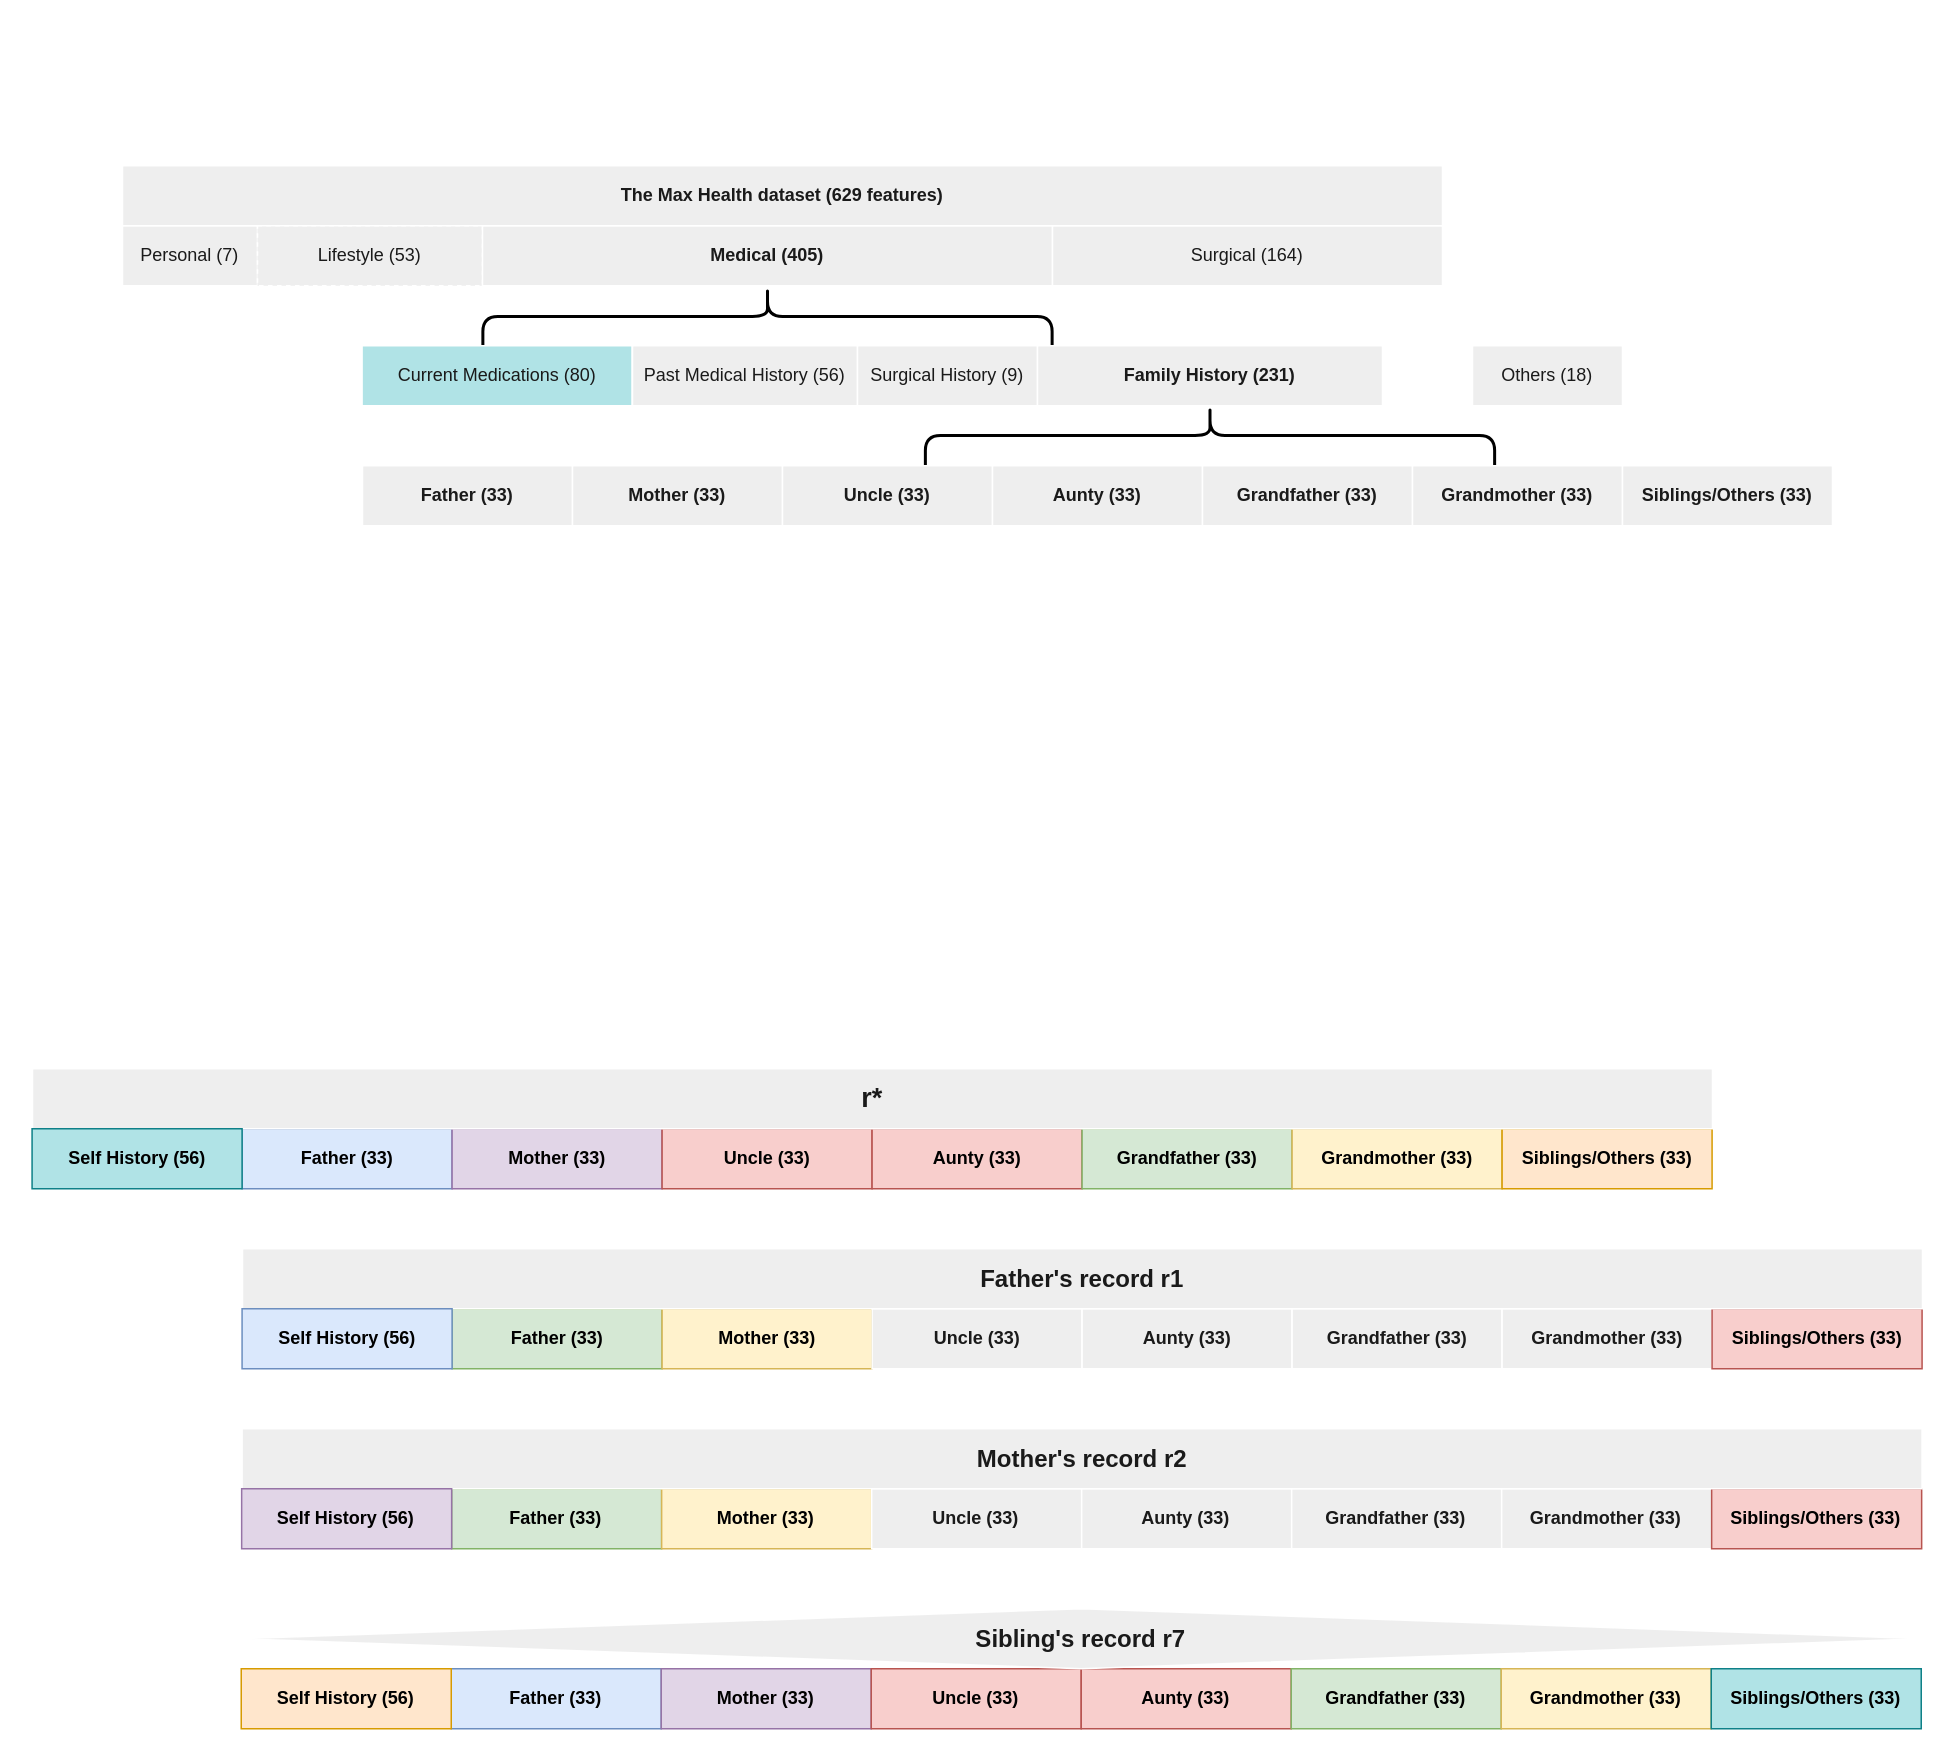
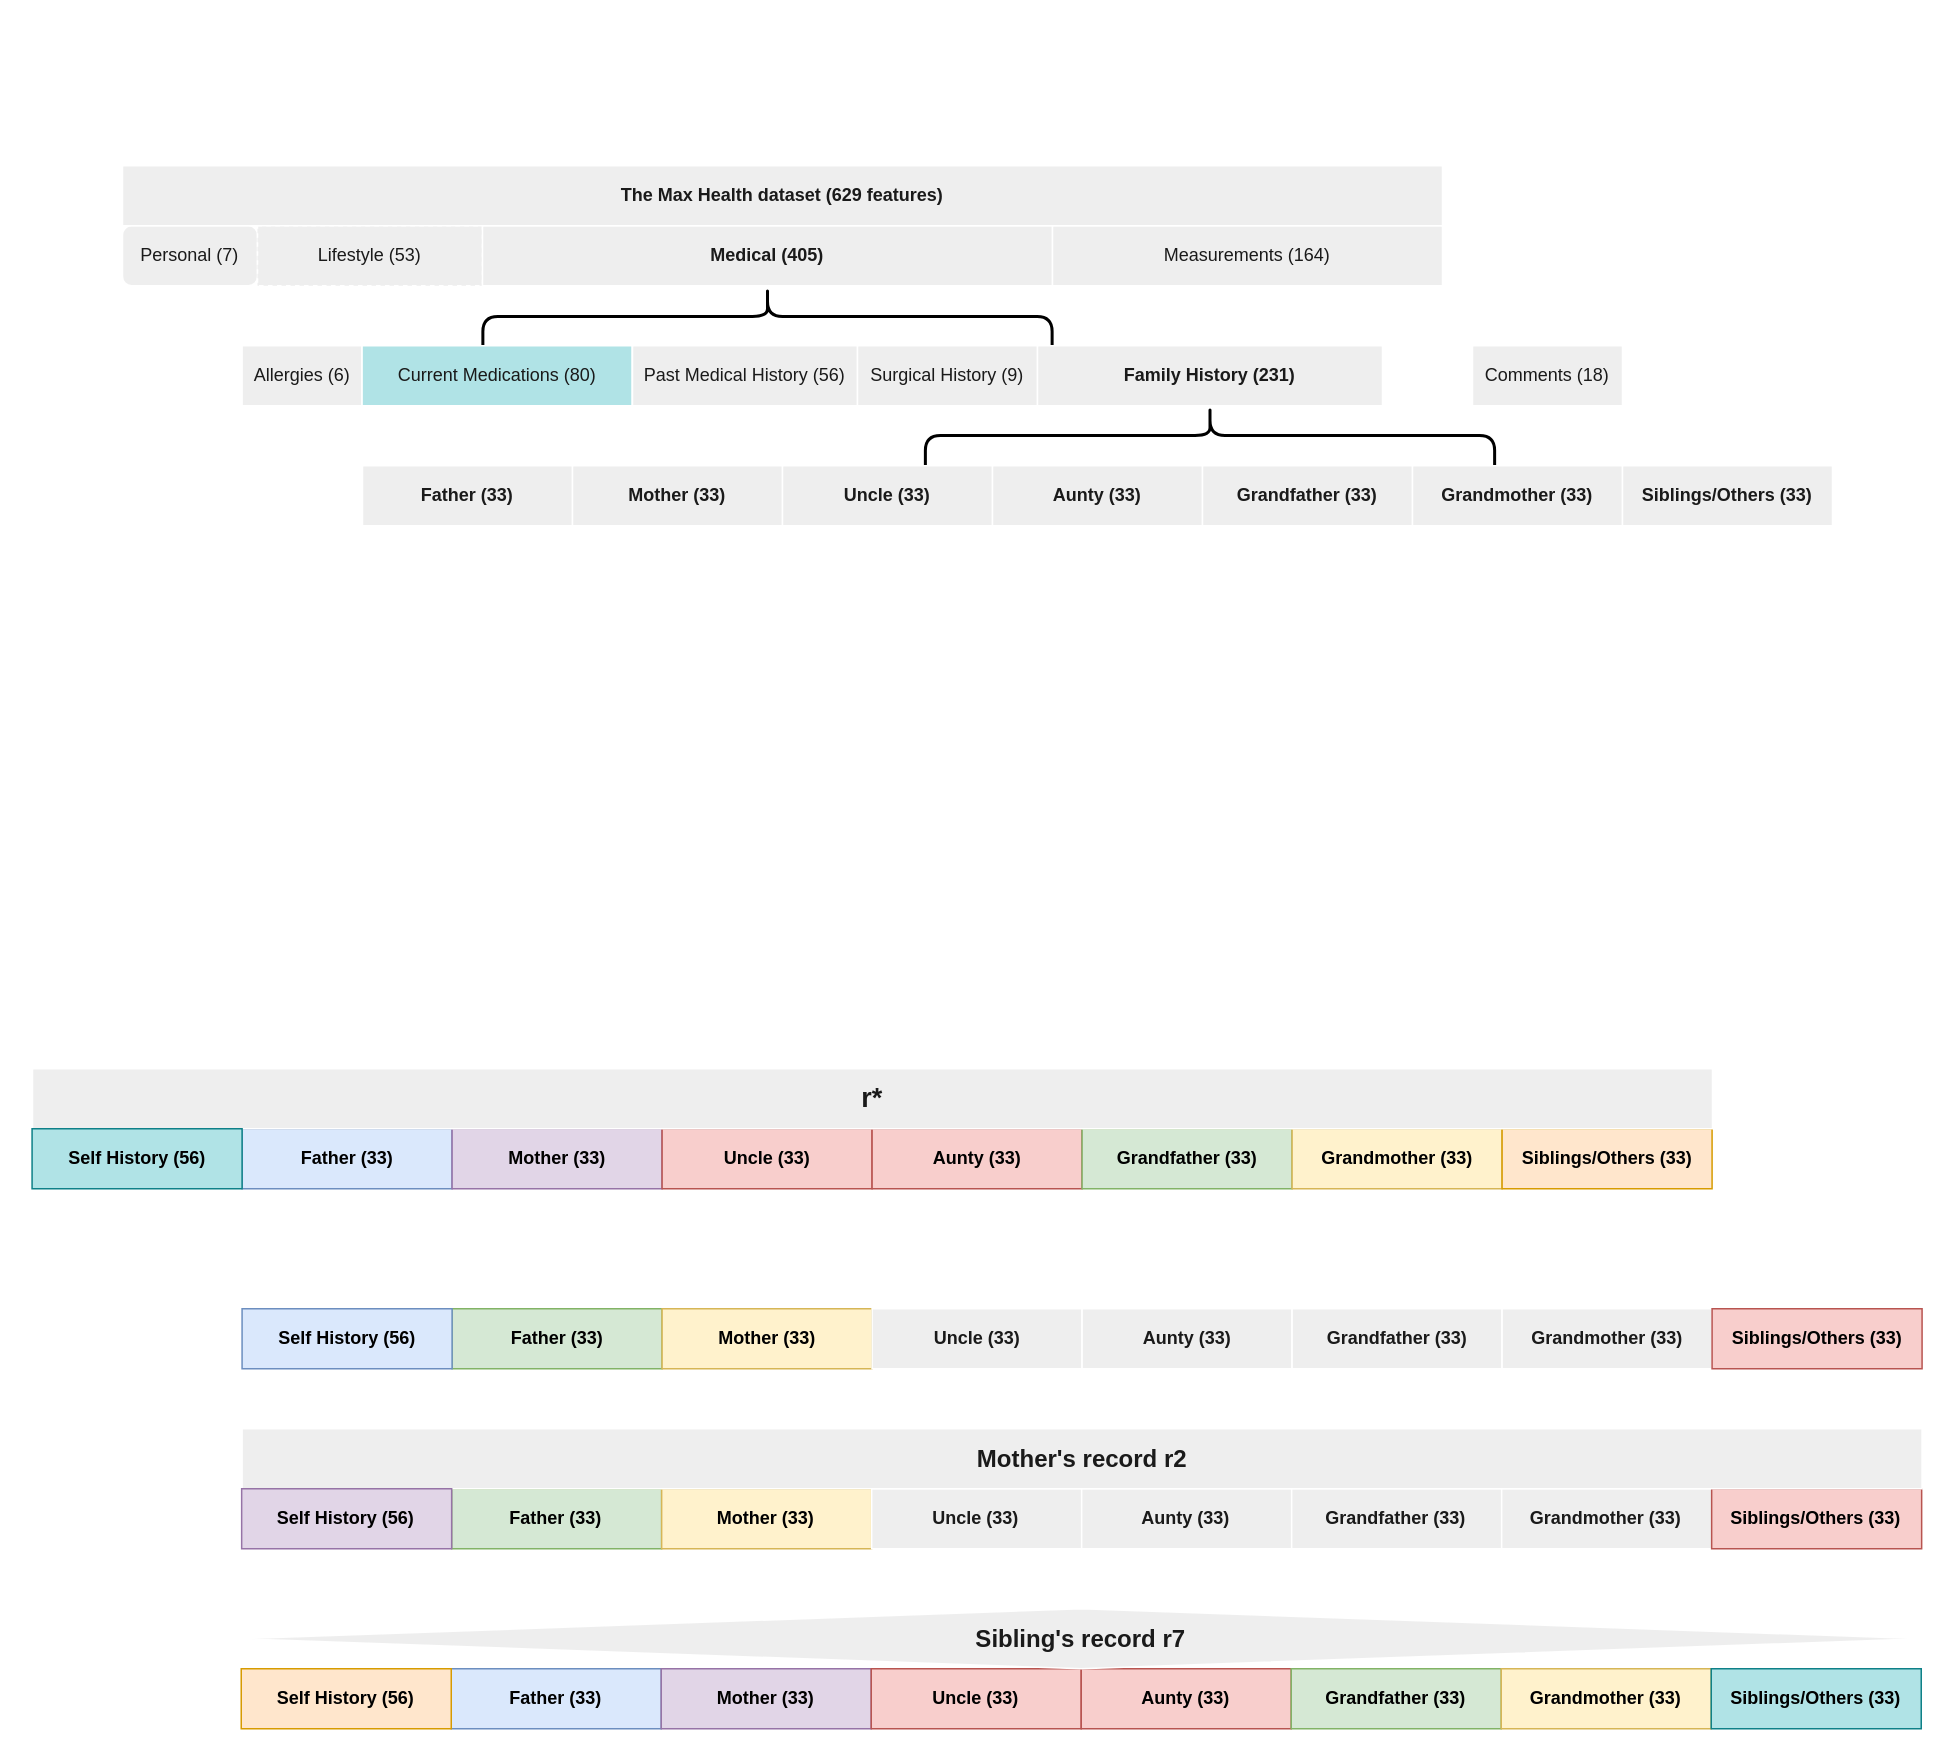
(190, 256) -> (190, 256)
(1247, 256) -> (1247, 256)
none -> (302, 376)
(1547, 376) -> (1547, 376)
(1082, 1279) -> none
